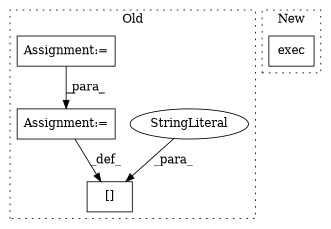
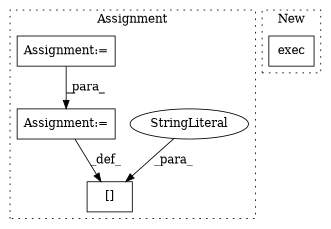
(133, 20) -> (133, 20)
